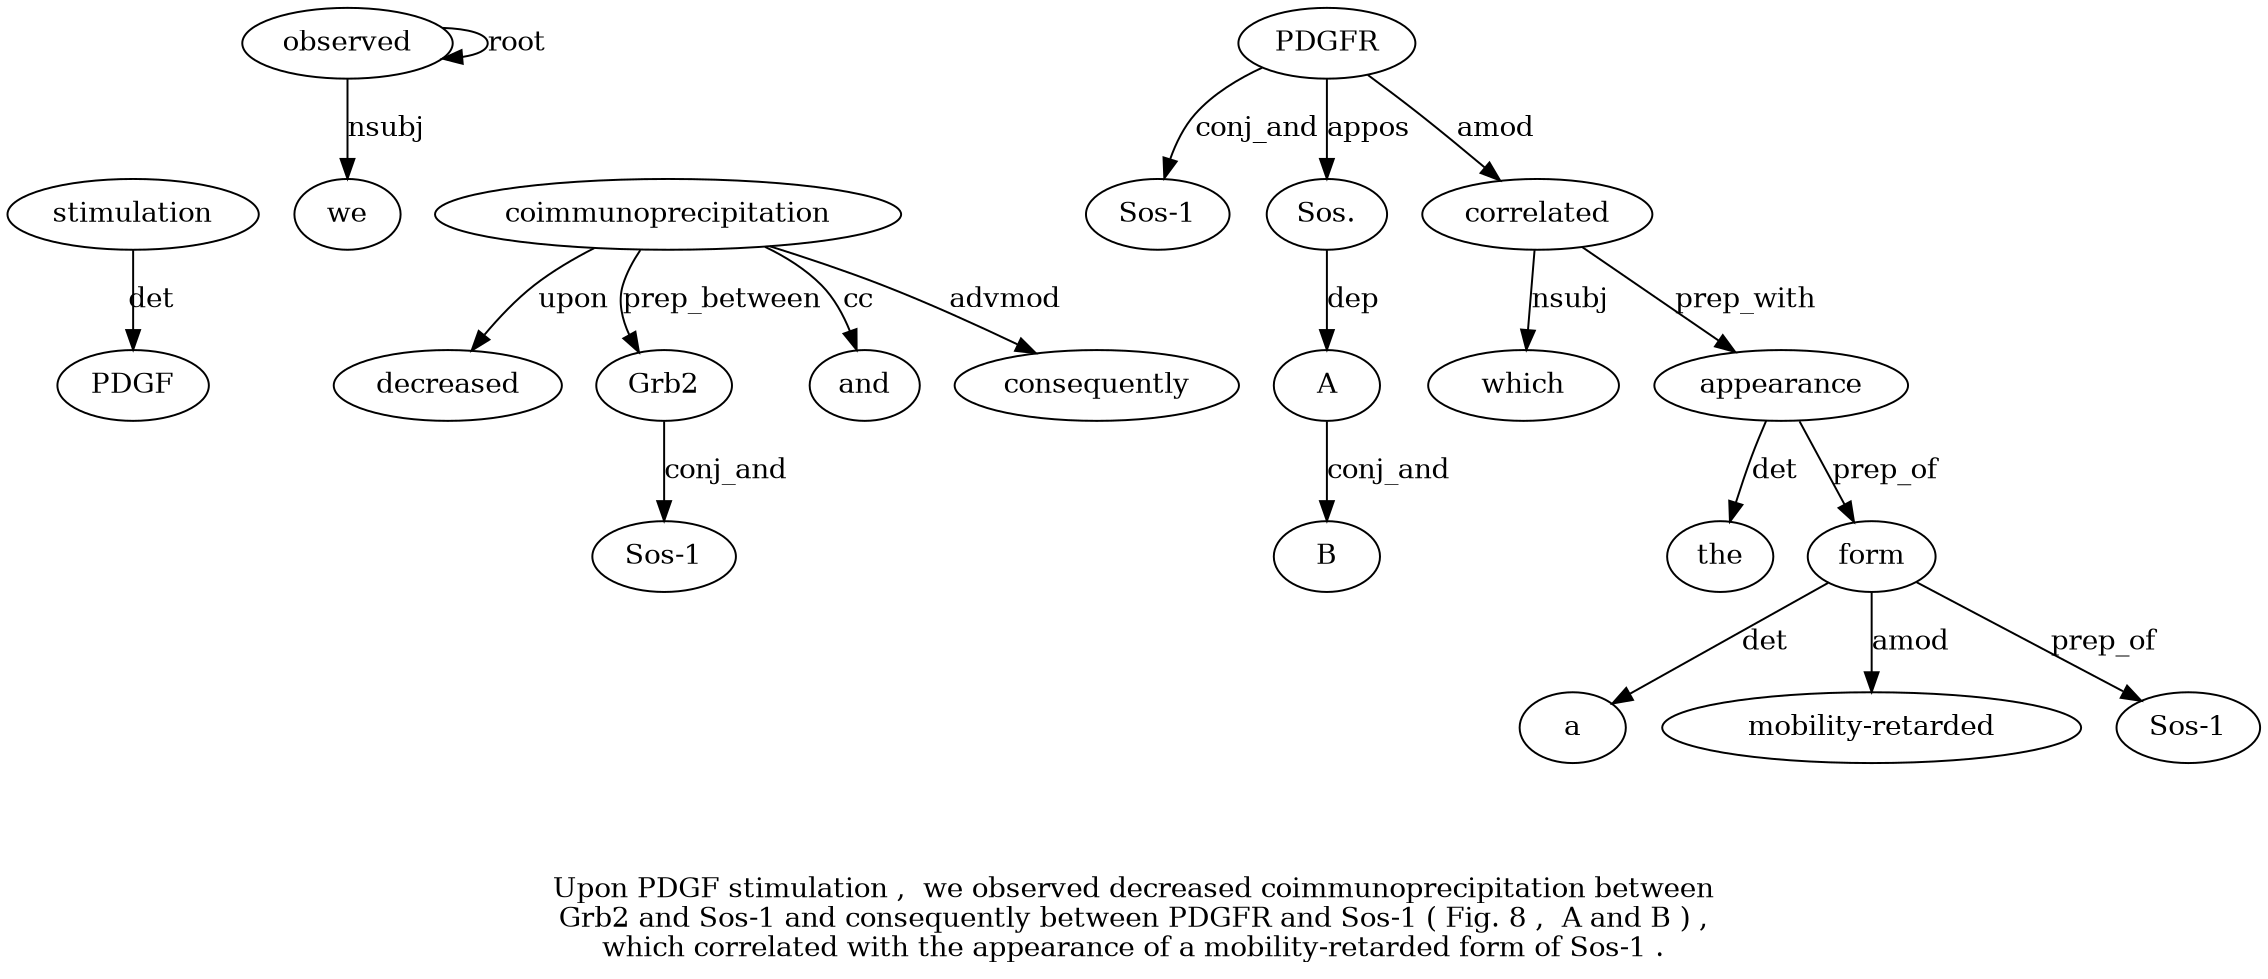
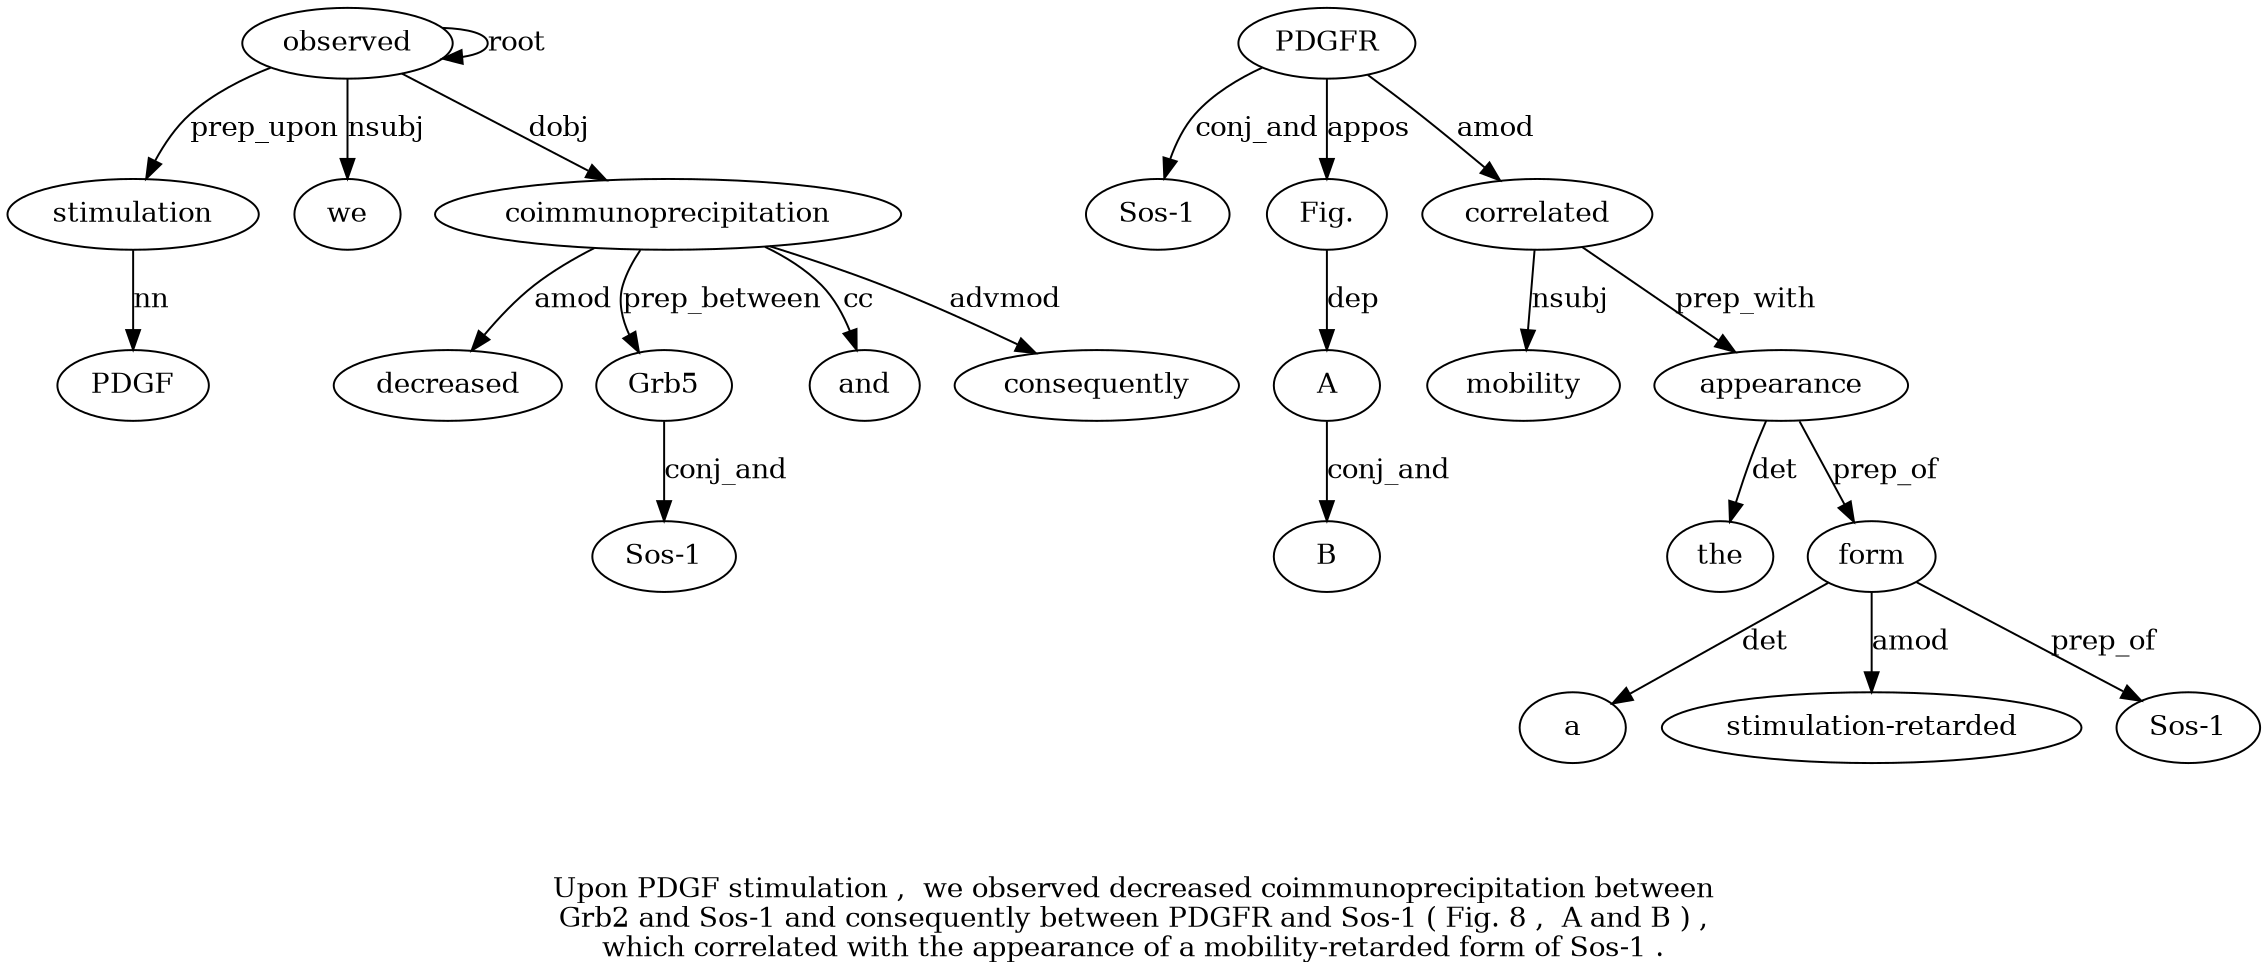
none -> (204, 103)
none -> (495, 122)
(1327, 214) -> (1327, 214)
(152, 300) -> (152, 300)
(574, 300) -> (574, 300)
(664, 385) -> (664, 385)
(1524, 385) -> (1524, 385)
(1872, 728) -> (1872, 728)
